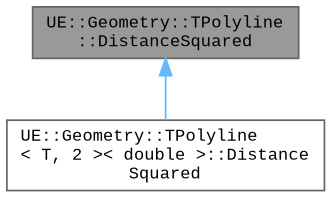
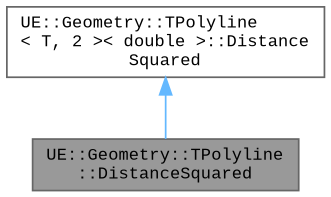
(166, 98) -> (166, 117)
